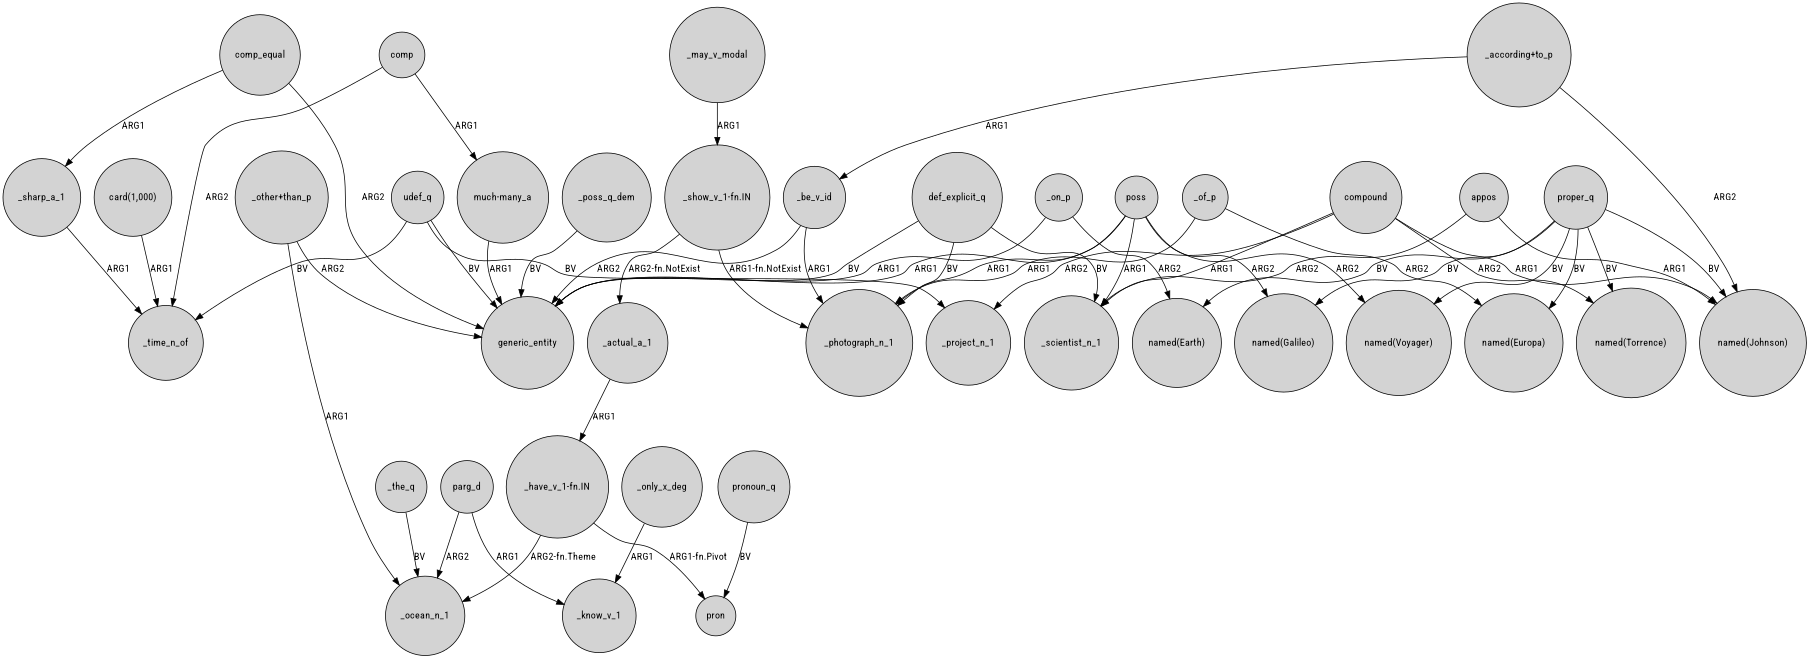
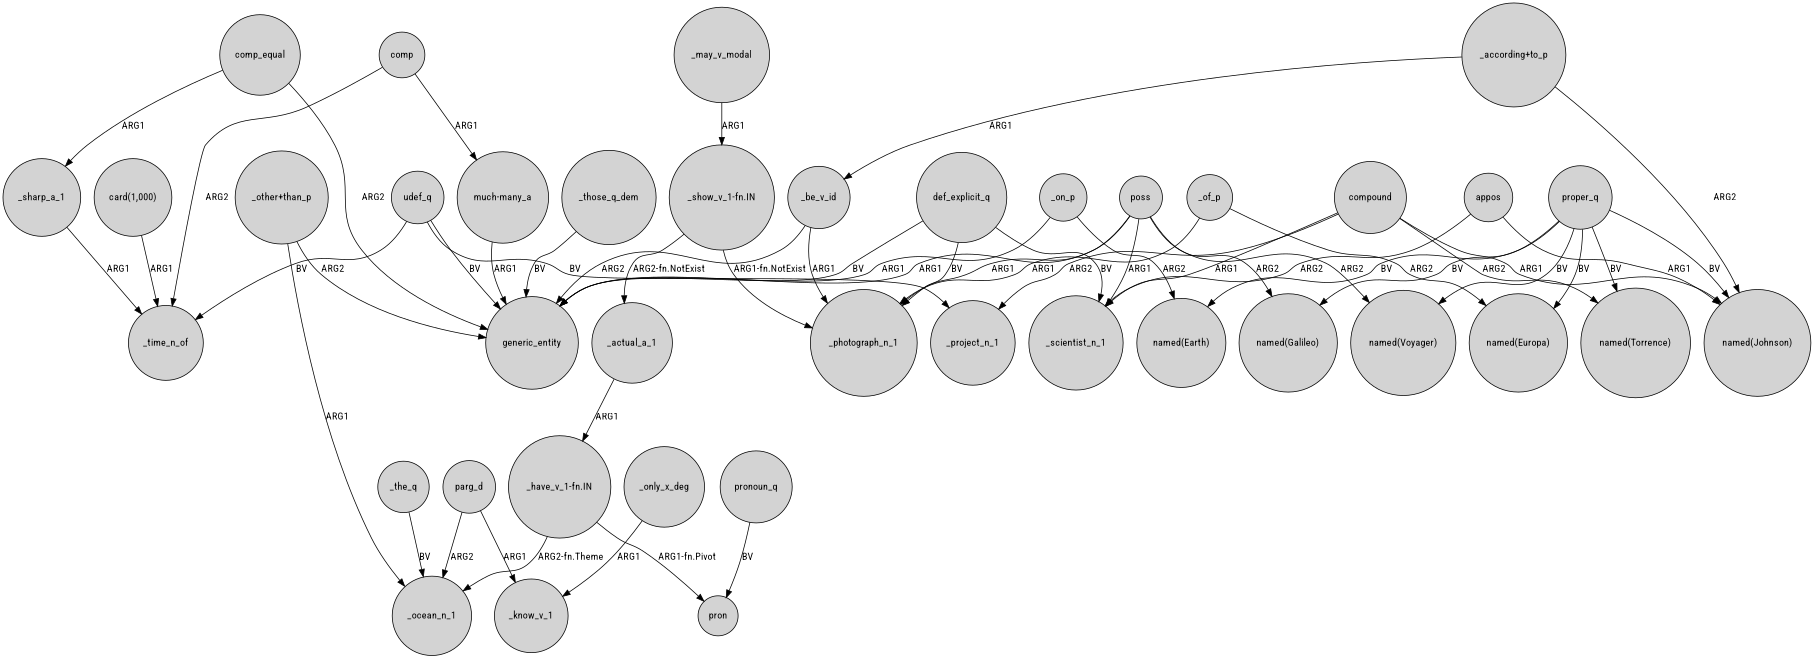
(607, 197) -> (609, 197)
